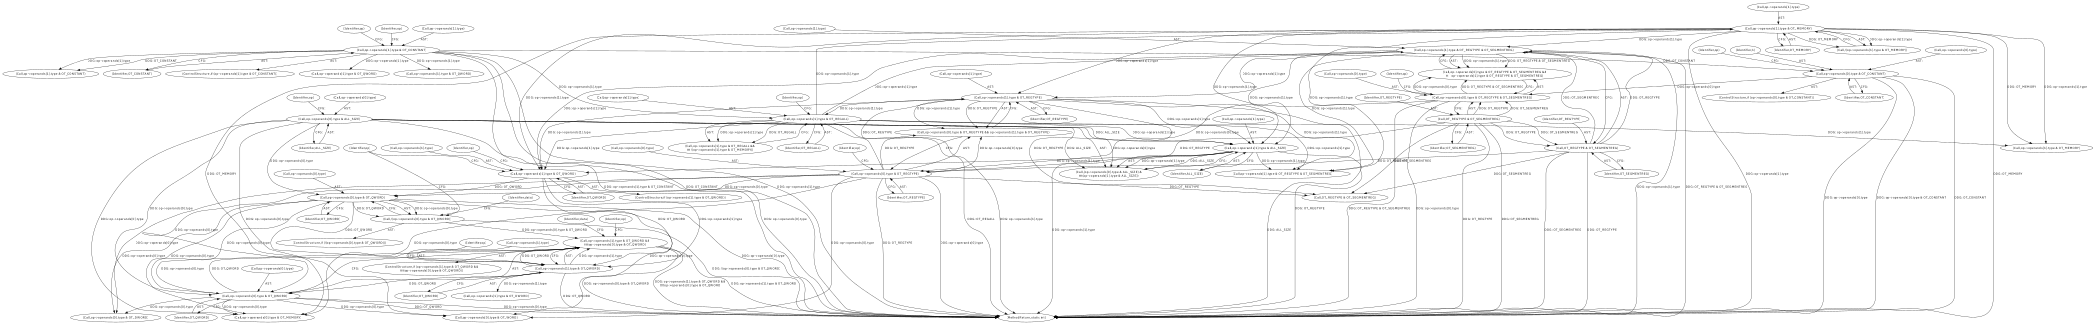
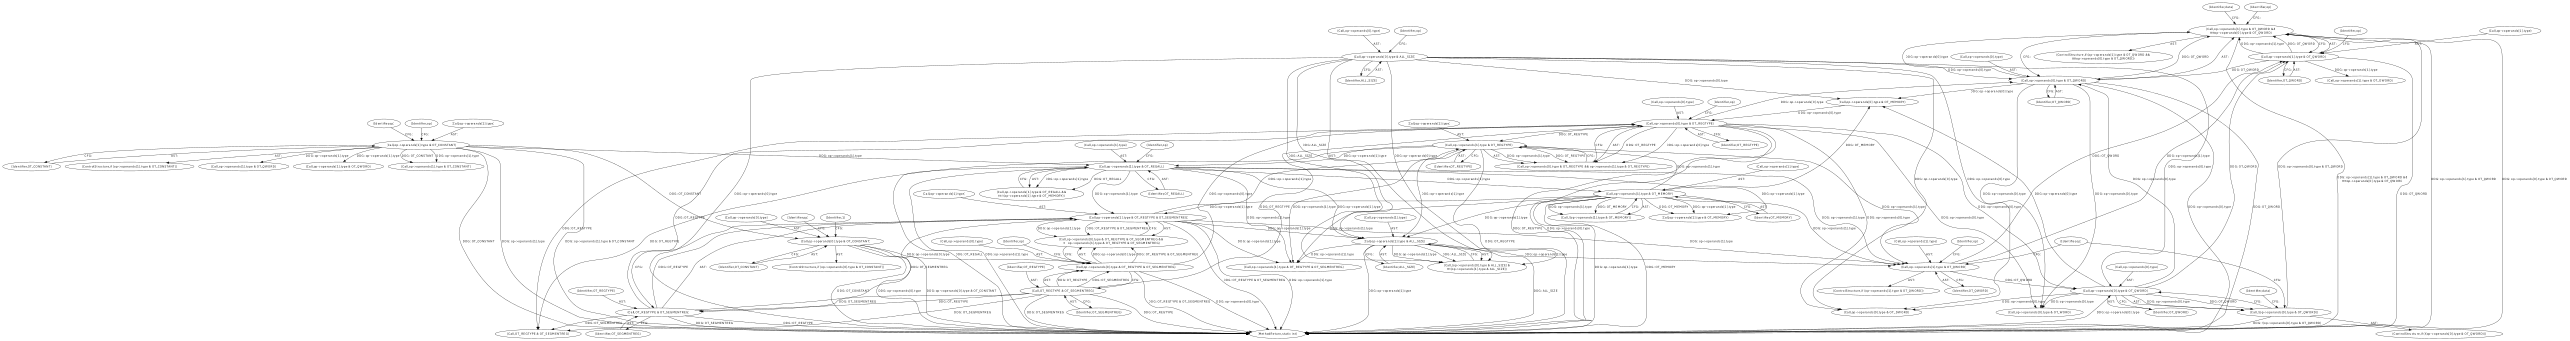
(1803, 61) -> (840, 228)
none -> (1837, 70)
(560, 214) -> (1779, 113)
